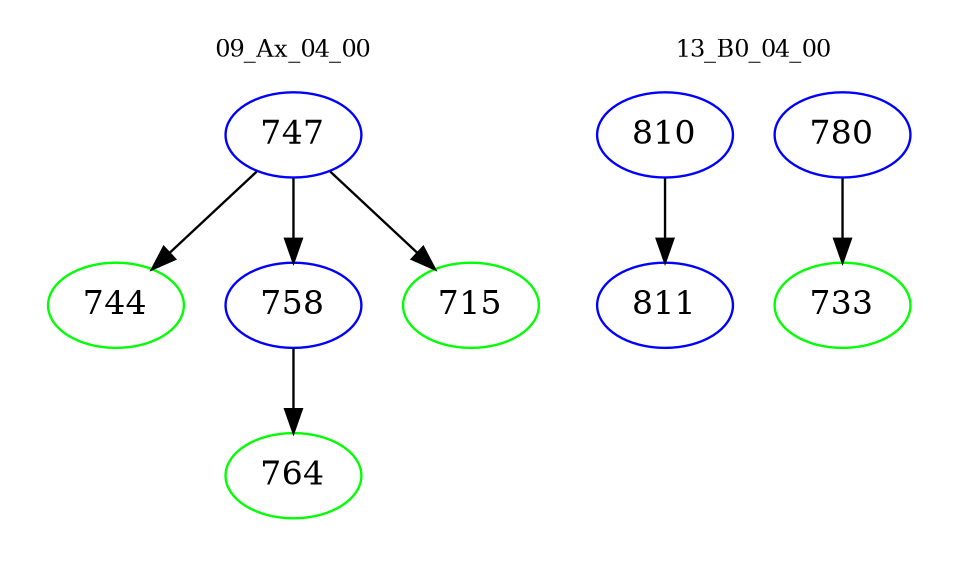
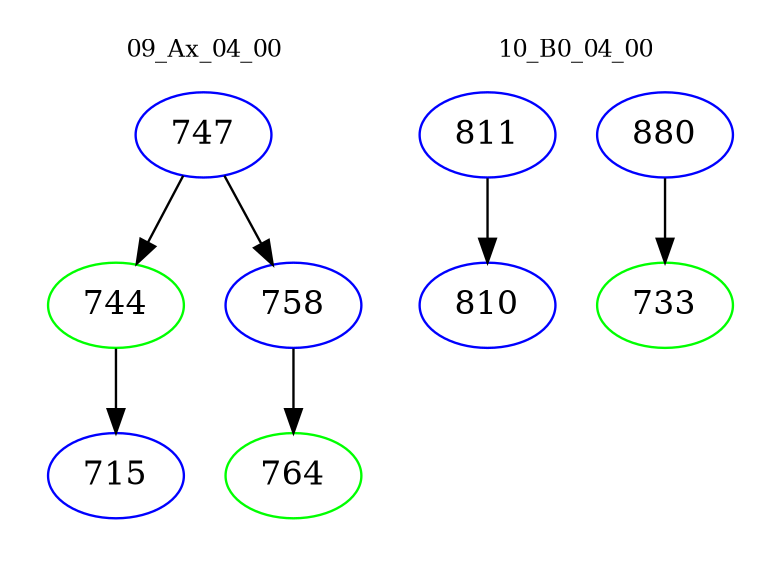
(754, 51) -> (576, 51)
(843, 135) -> (665, 135)
(665, 208) -> (488, 208)
(374, 212) -> (116, 379)
(471, 305) -> (116, 476)
